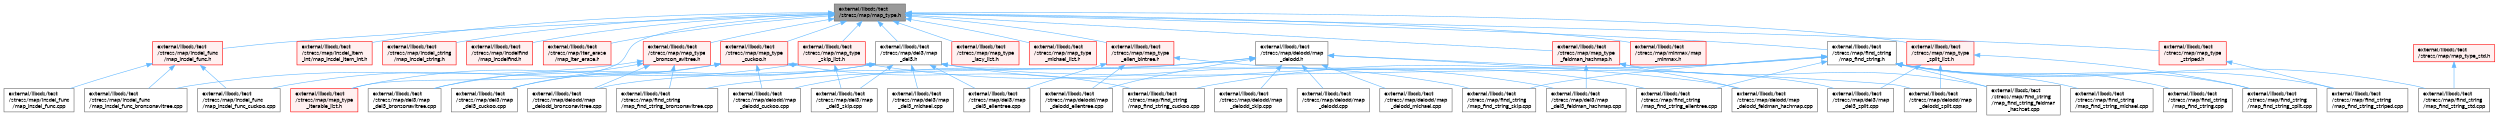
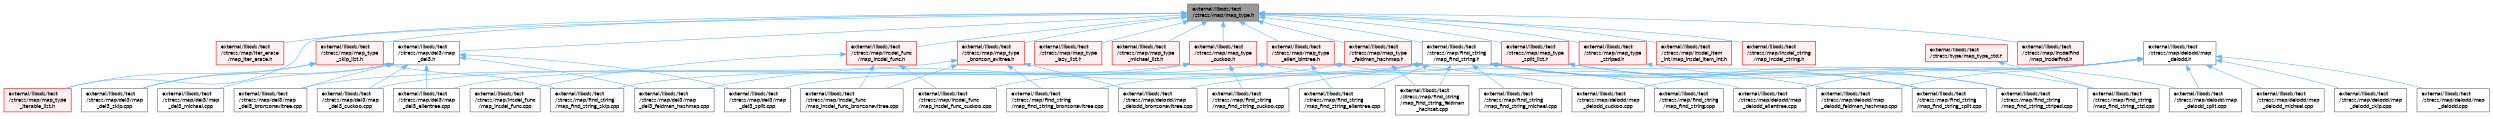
(1668, 53) -> none
(2454, 53) -> (1966, 53)
